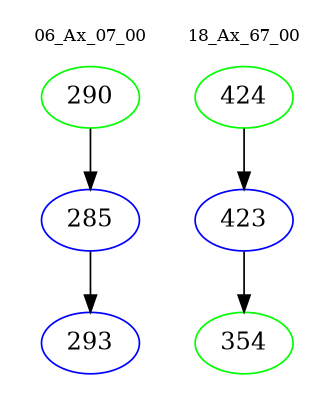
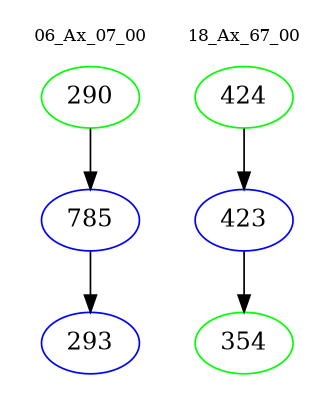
(90, 220) -> (90, 220)
